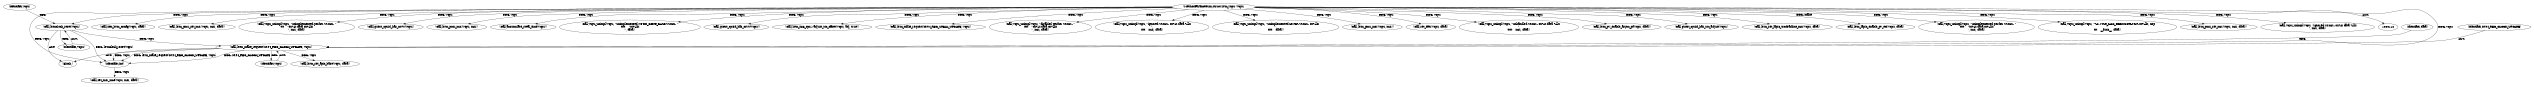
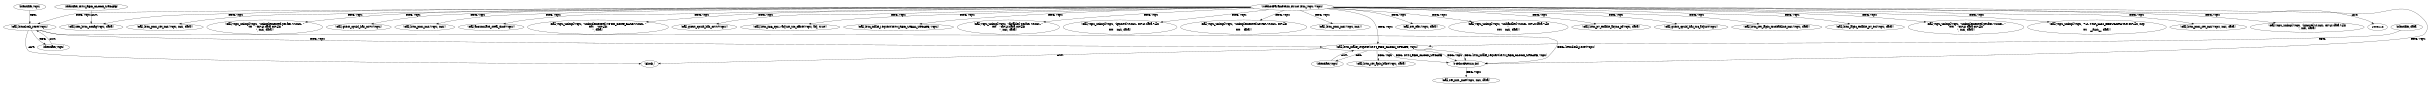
(1804, 15) -> (1792, 15)
(1731, 46) -> (91, 16)
(115, 64) -> (1466, 64)
